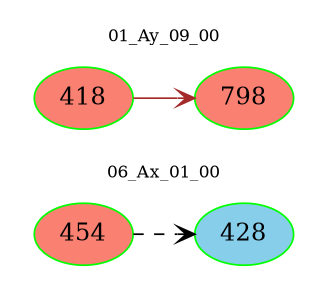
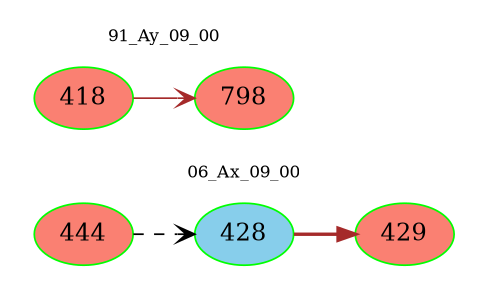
(164, 37) -> (164, 37)
(164, 173) -> (244, 173)
(84, 234) -> (84, 234)
none -> (405, 234)
